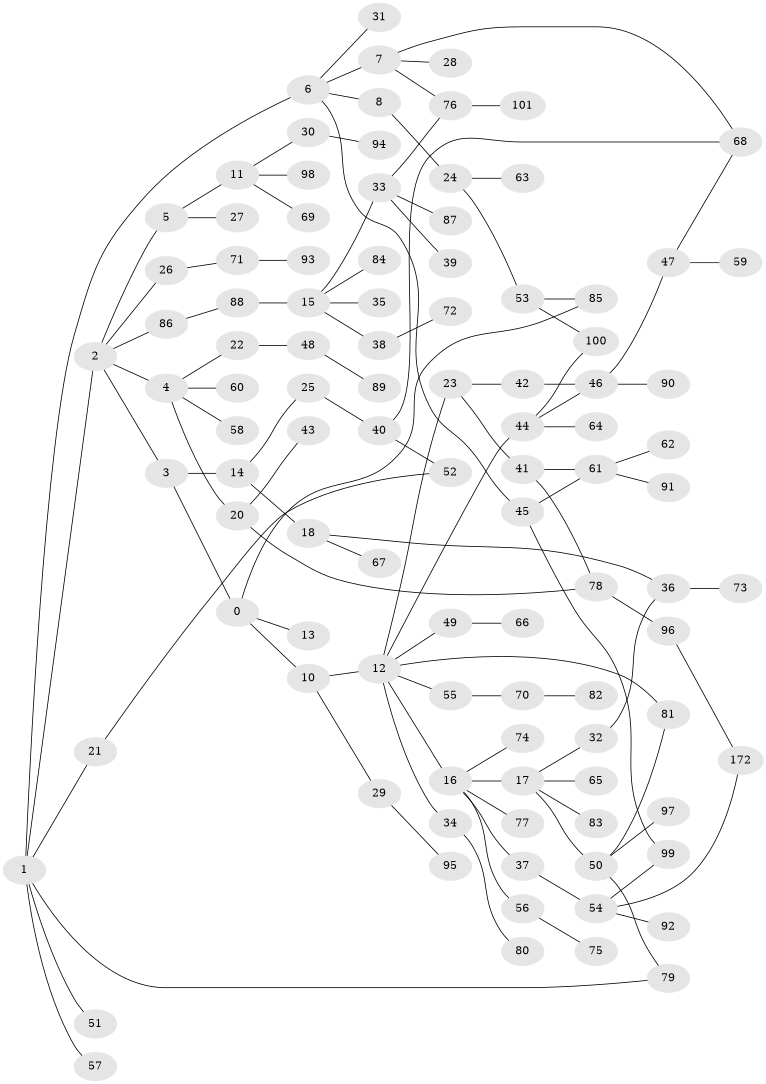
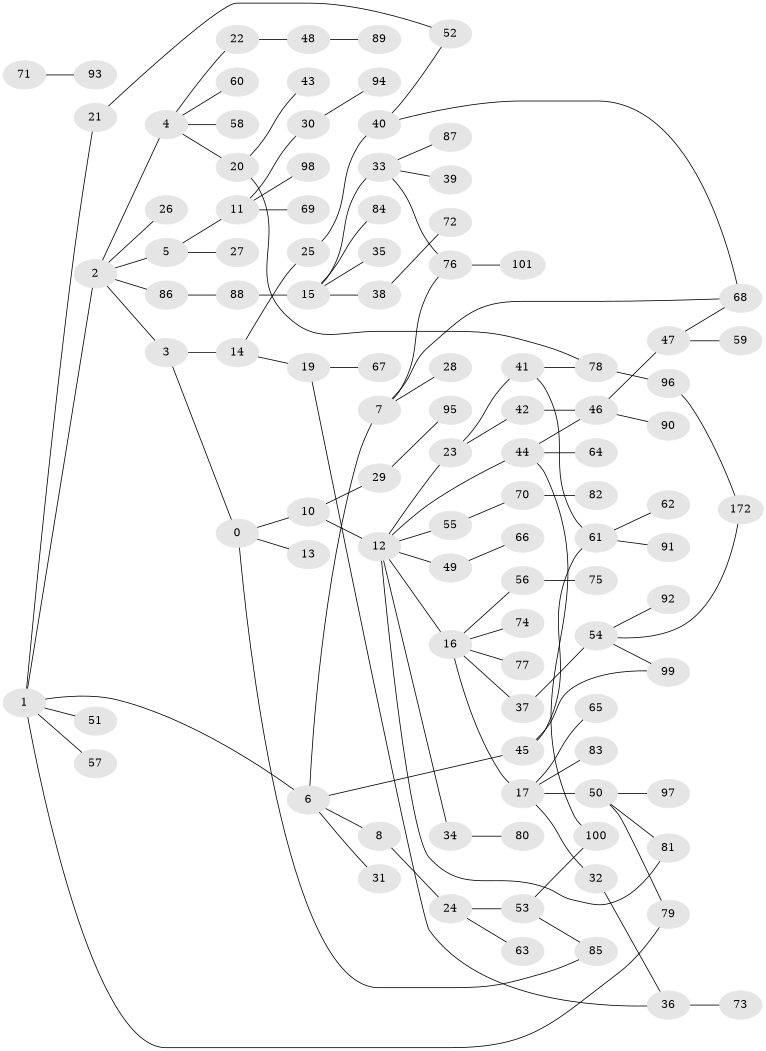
(202, 265) -> none
(308, 533) -> (308, 368)
